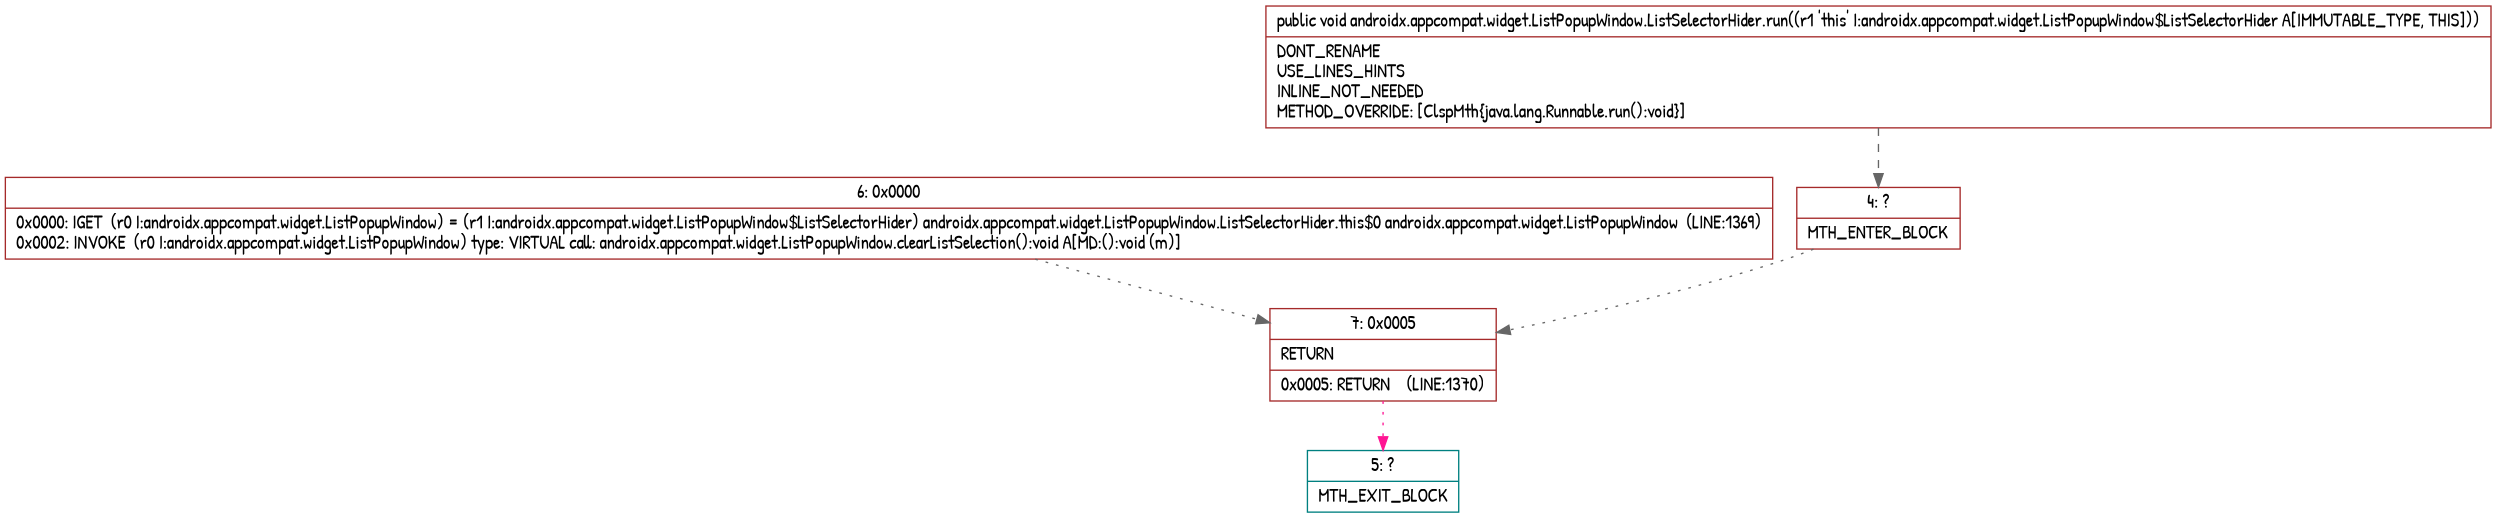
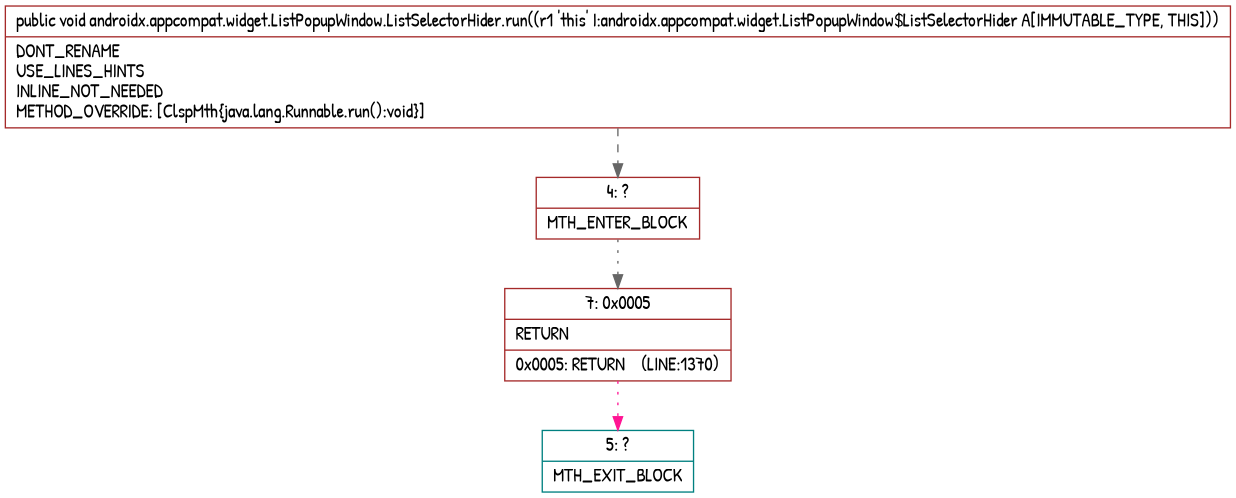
(889, 218) -> none
